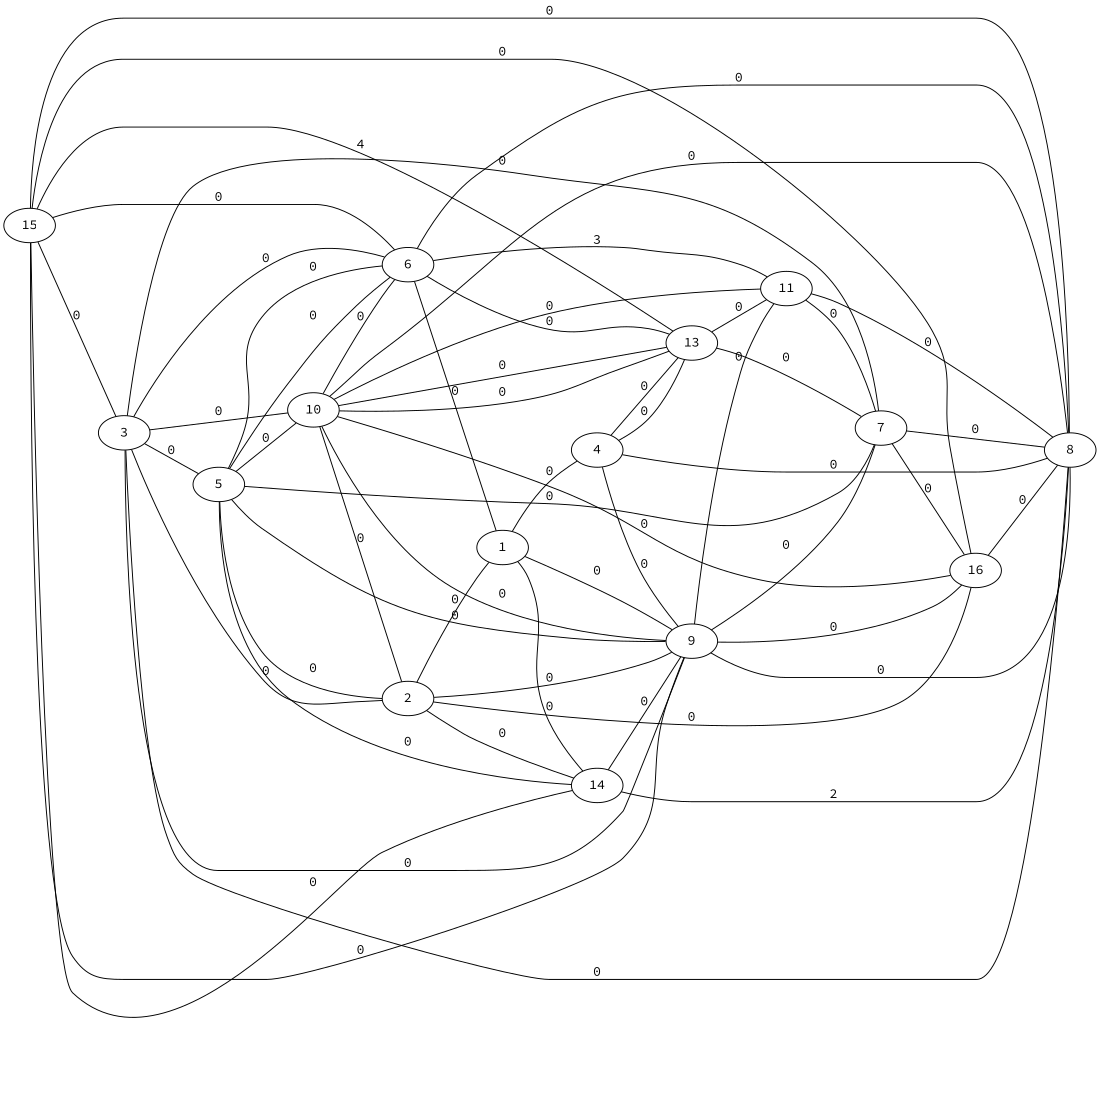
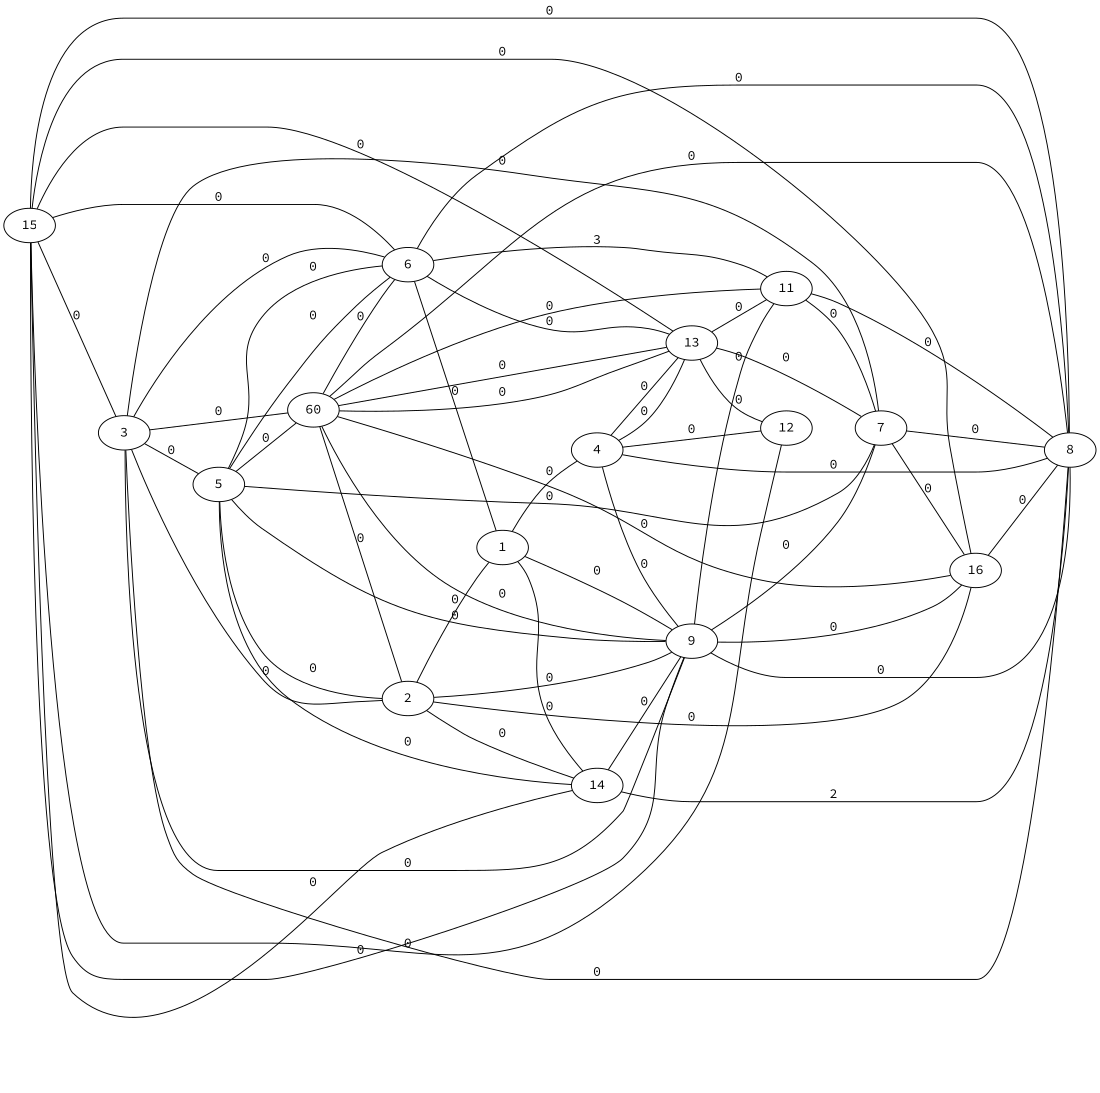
(361, 145) -> (361, 145)
(313, 410) -> (313, 410)
none -> (786, 428)
